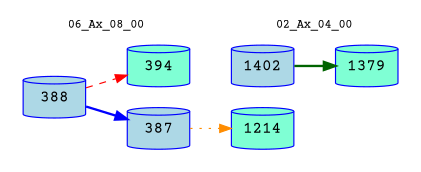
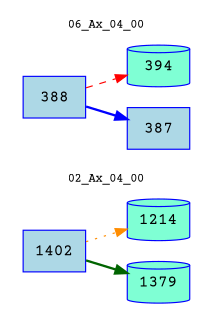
(106, 25) -> (106, 25)
(263, 66) -> (54, 251)
(54, 97) -> (54, 97)
(159, 128) -> (159, 128)
(206, 128) -> (101, 237)
